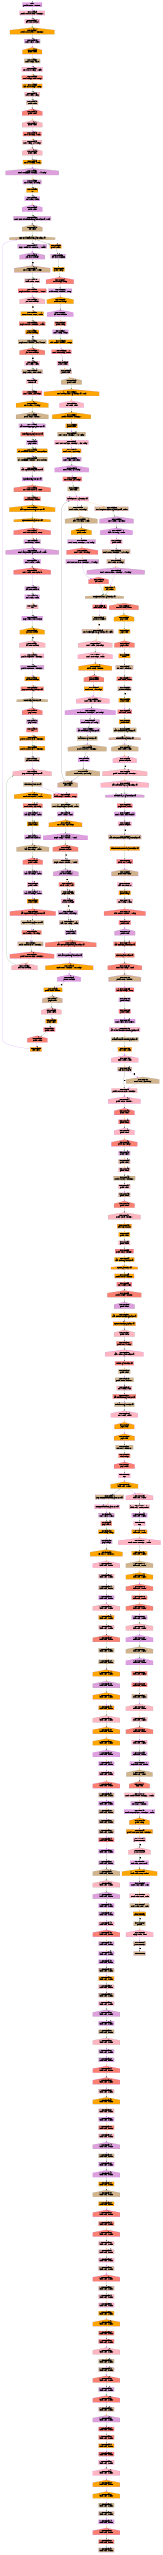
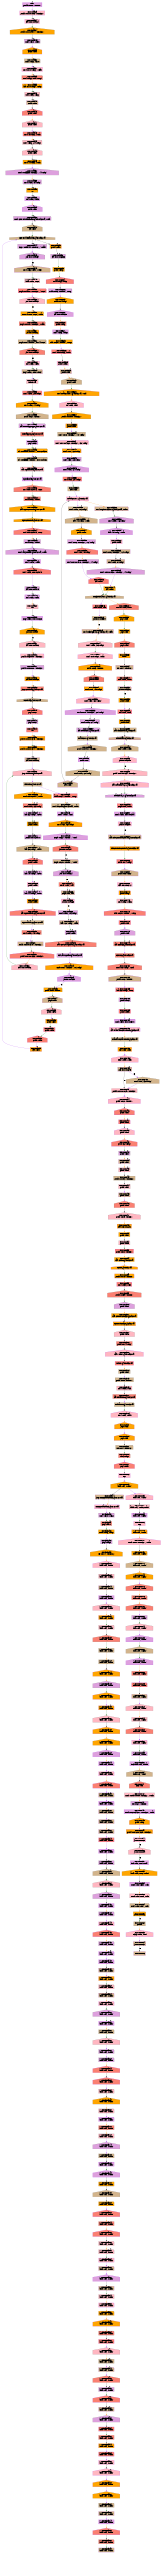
(106, 2278) -> (106, 2278)
